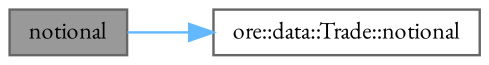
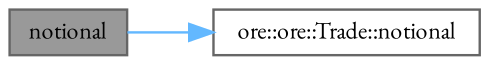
(347, 32) -> (347, 32)
